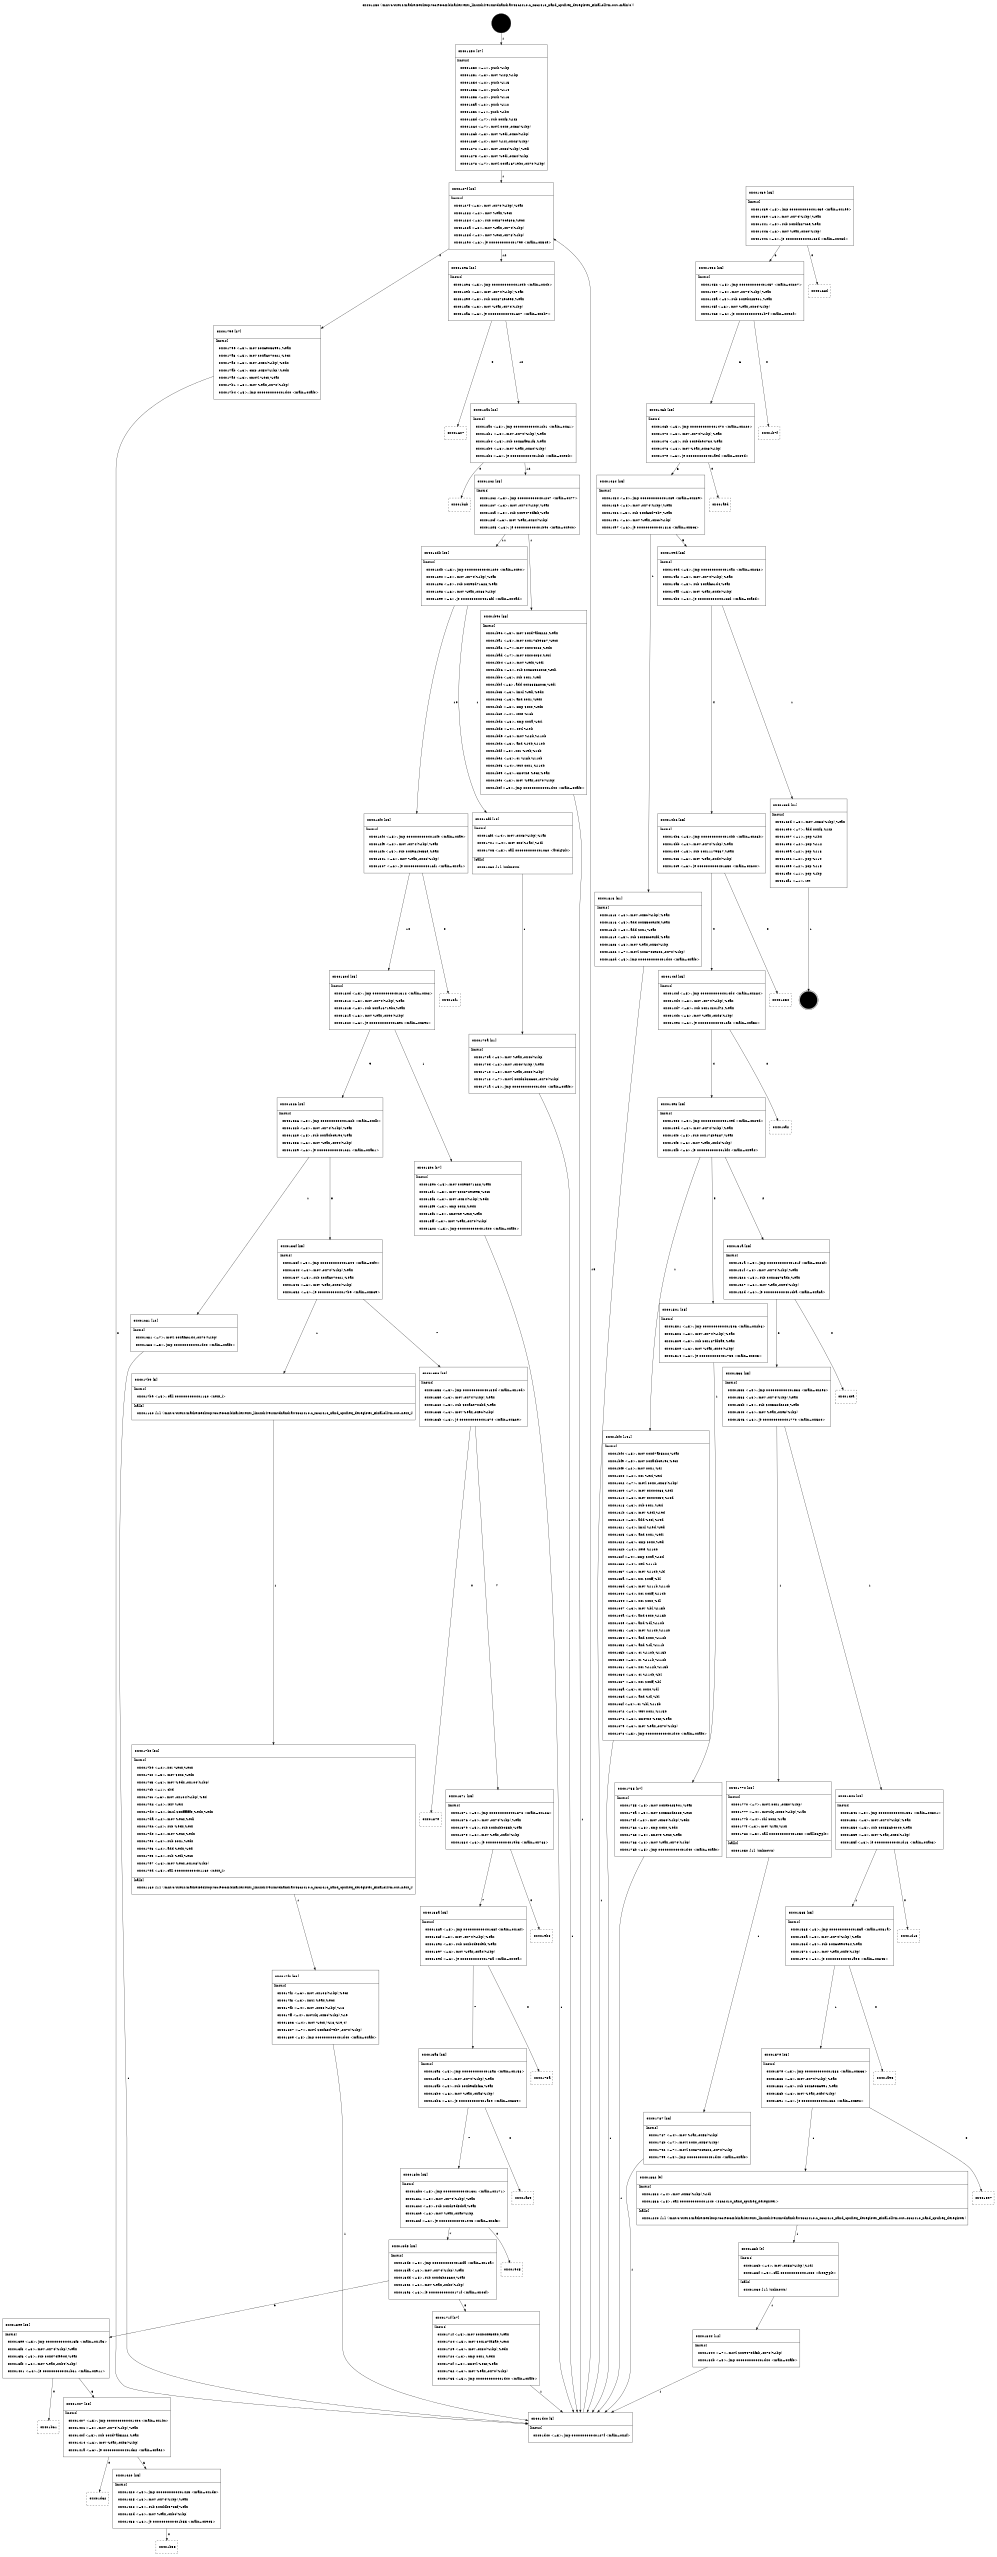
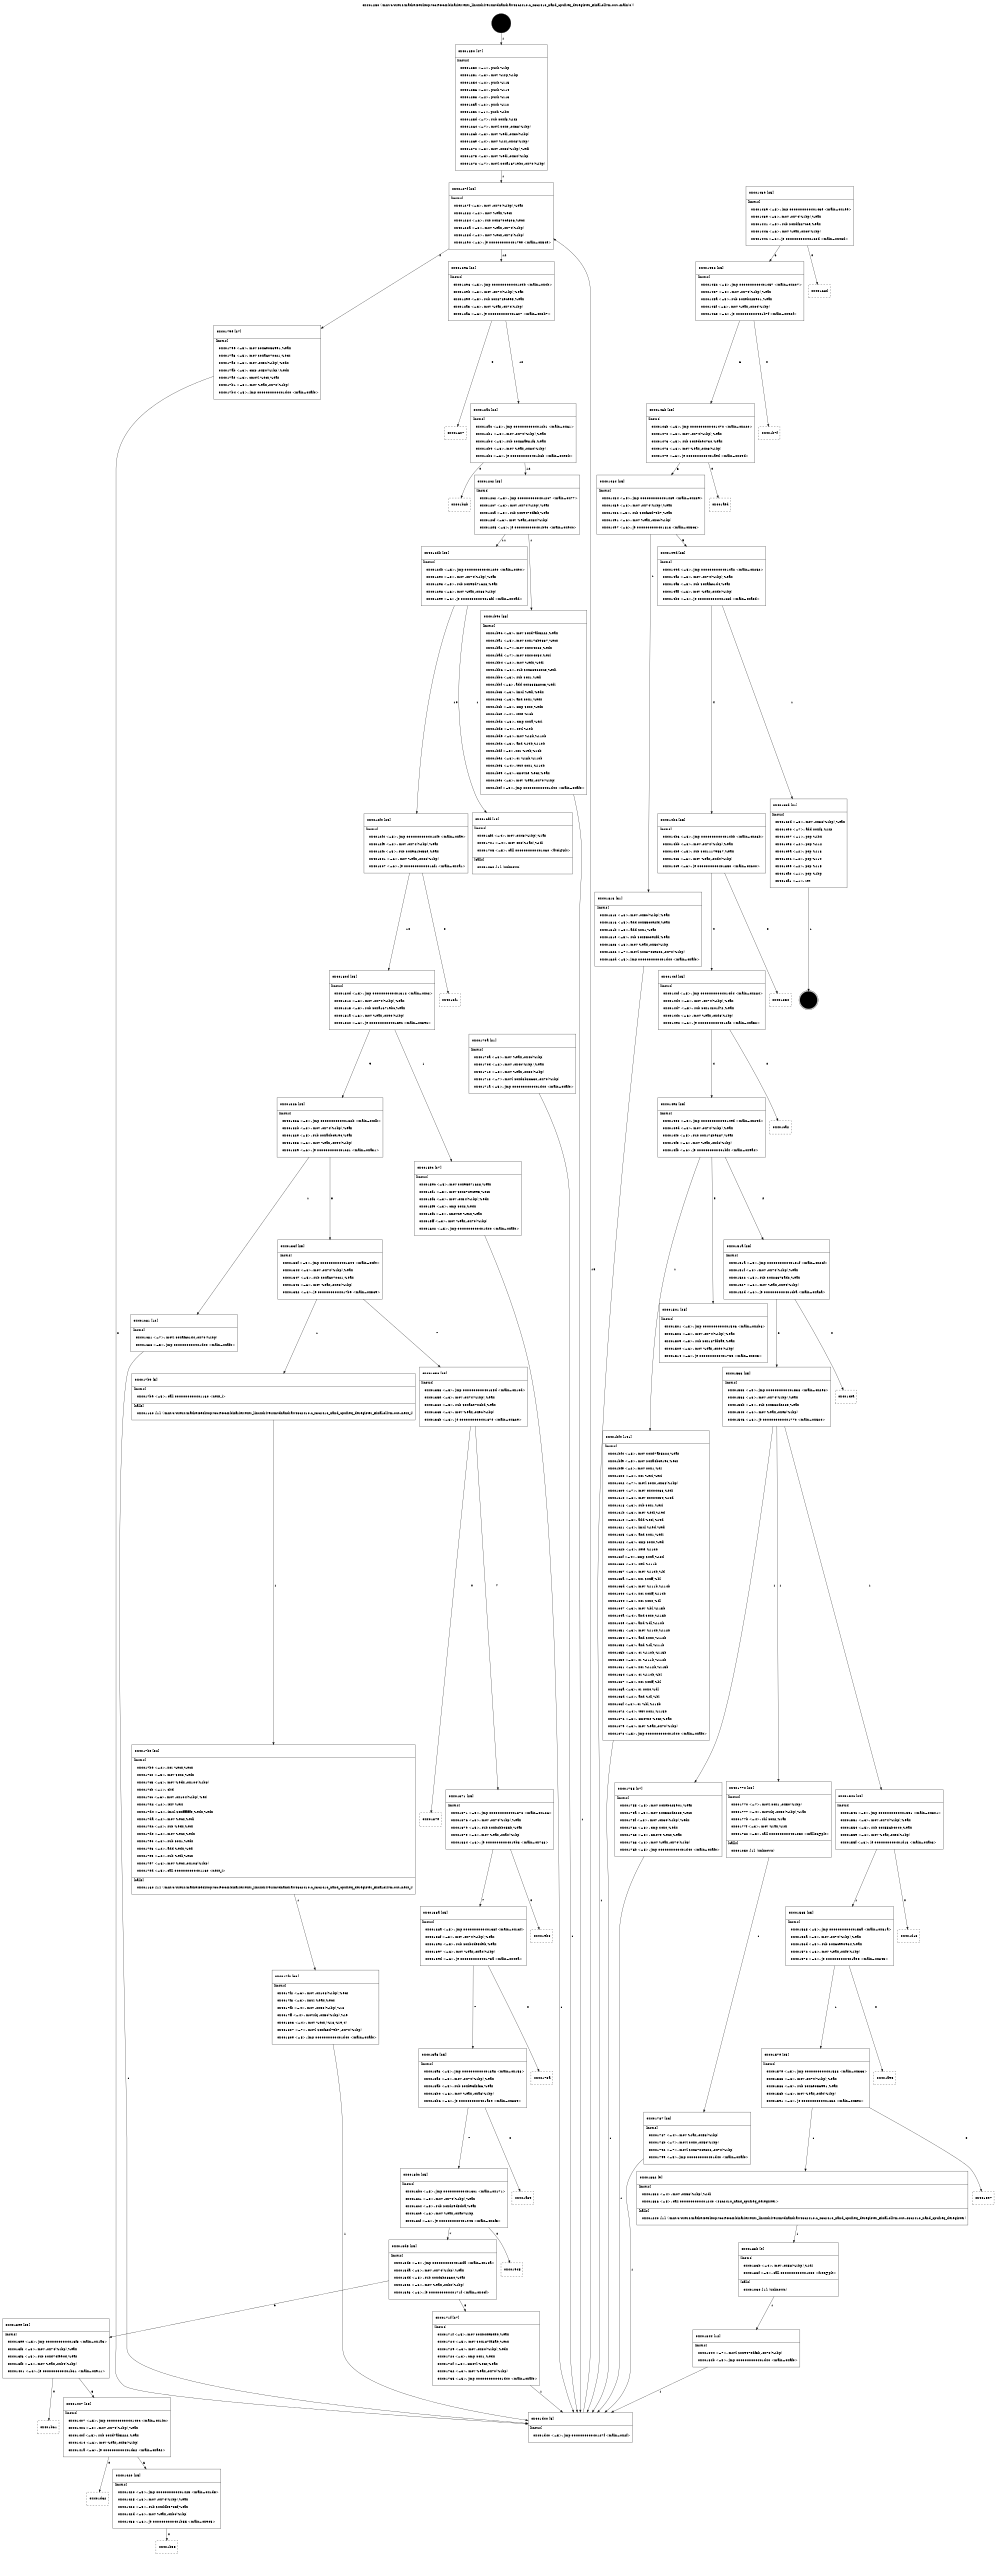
(522, 953) -> none
(716, 1573) -> (746, 1606)
